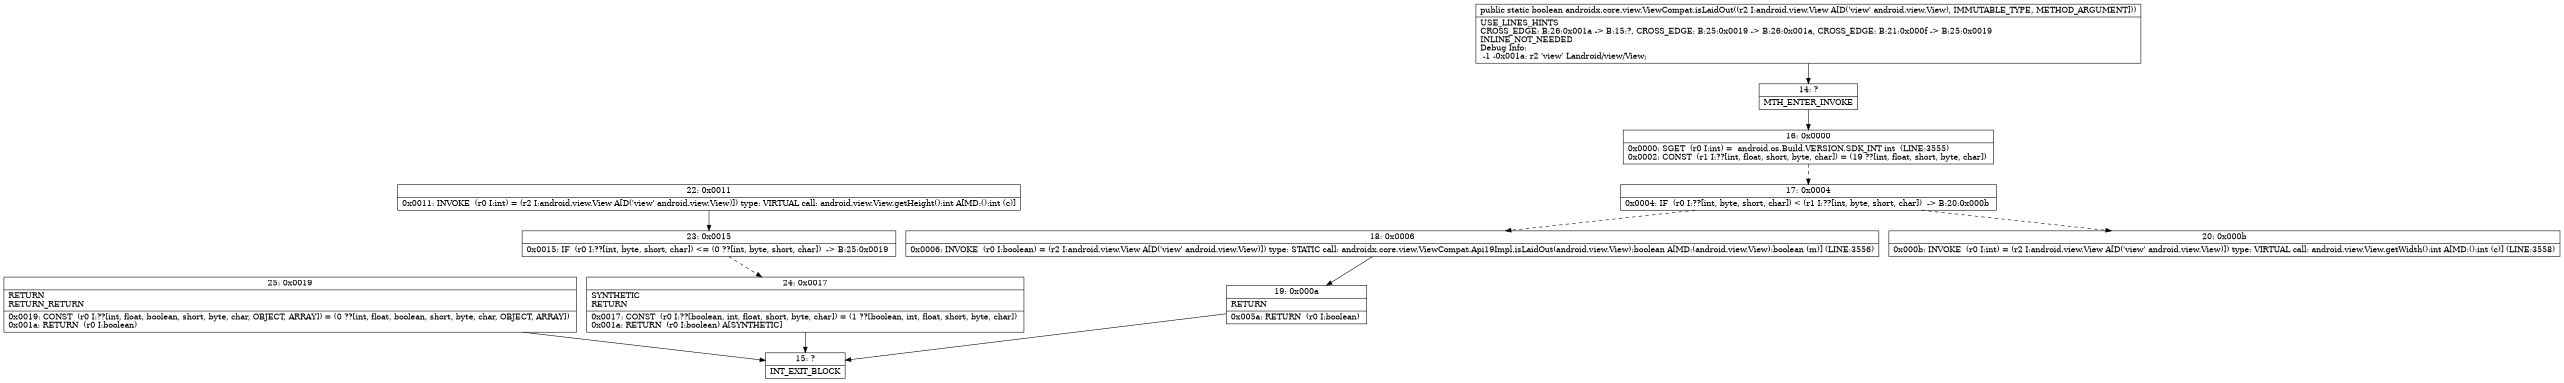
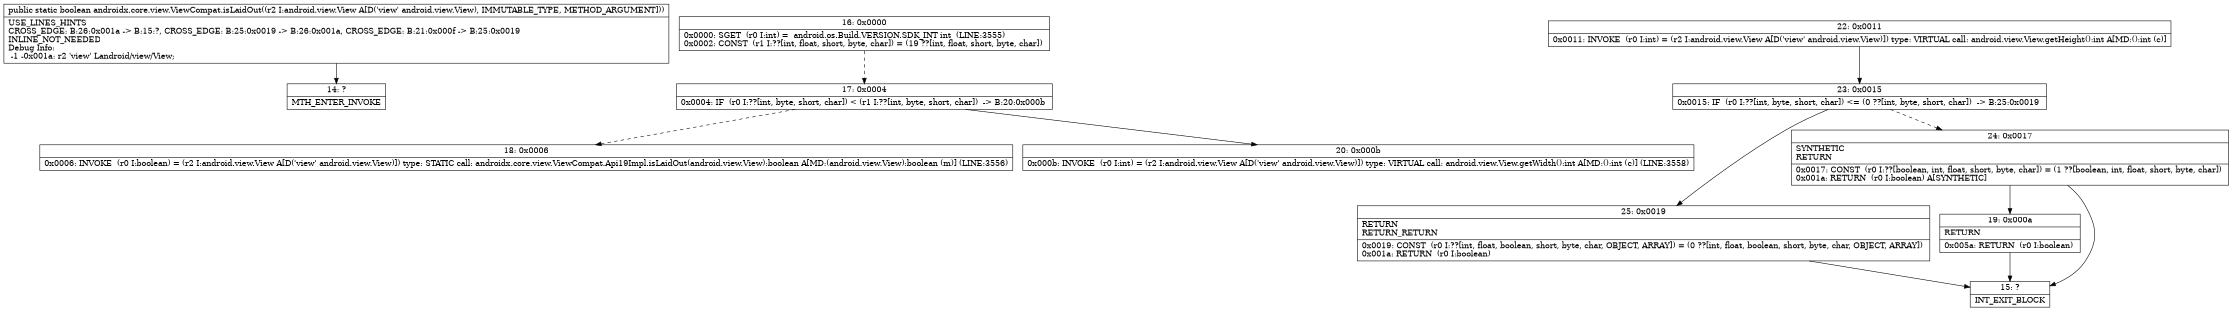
(1808, 117) -> none
none -> (1752, 151)
(2014, 220) -> (1109, 127)
(1352, 269) -> (2010, 197)
